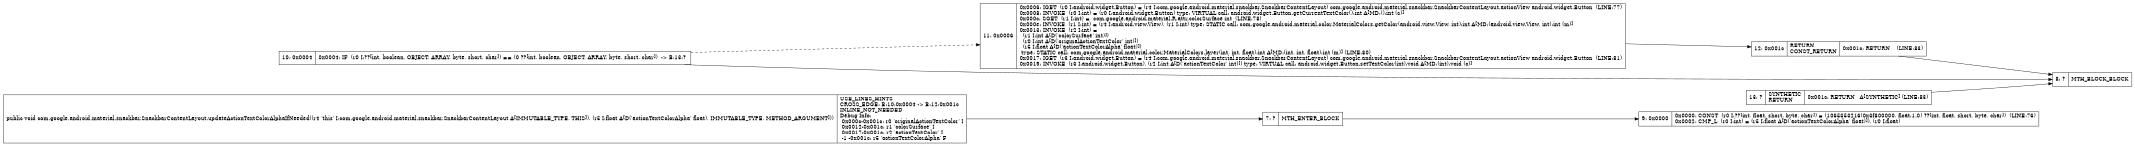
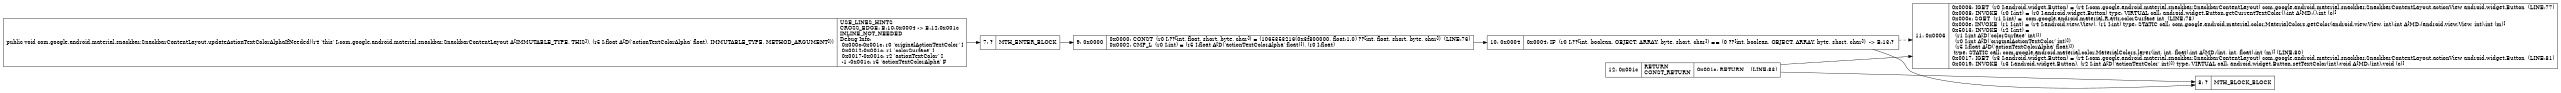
(1060, 30) -> (1992, 30)
none -> (1478, 43)
(1686, 45) -> (1845, 61)
(1839, 97) -> none
